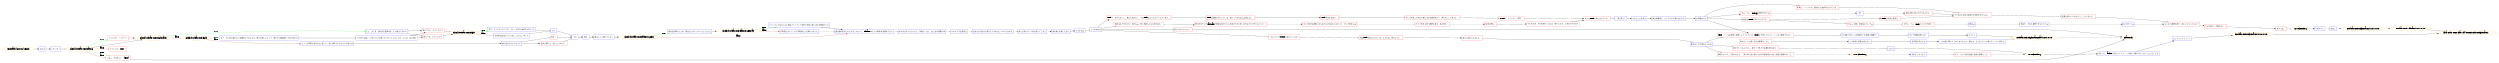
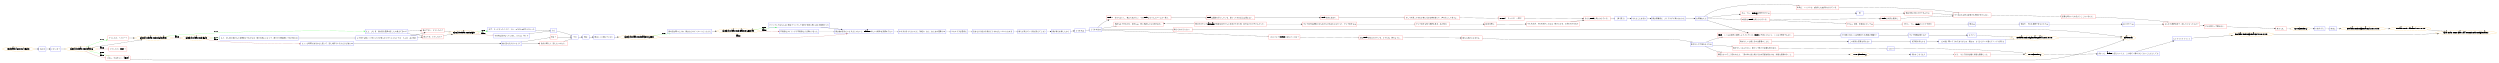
(1178, 25) -> (1179, 23)
